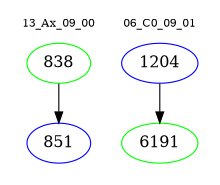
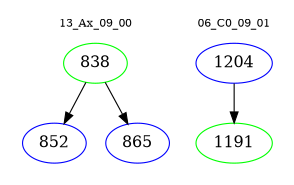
(59, 143) -> (54, 143)
none -> (138, 143)
(160, 143) -> (234, 143)
